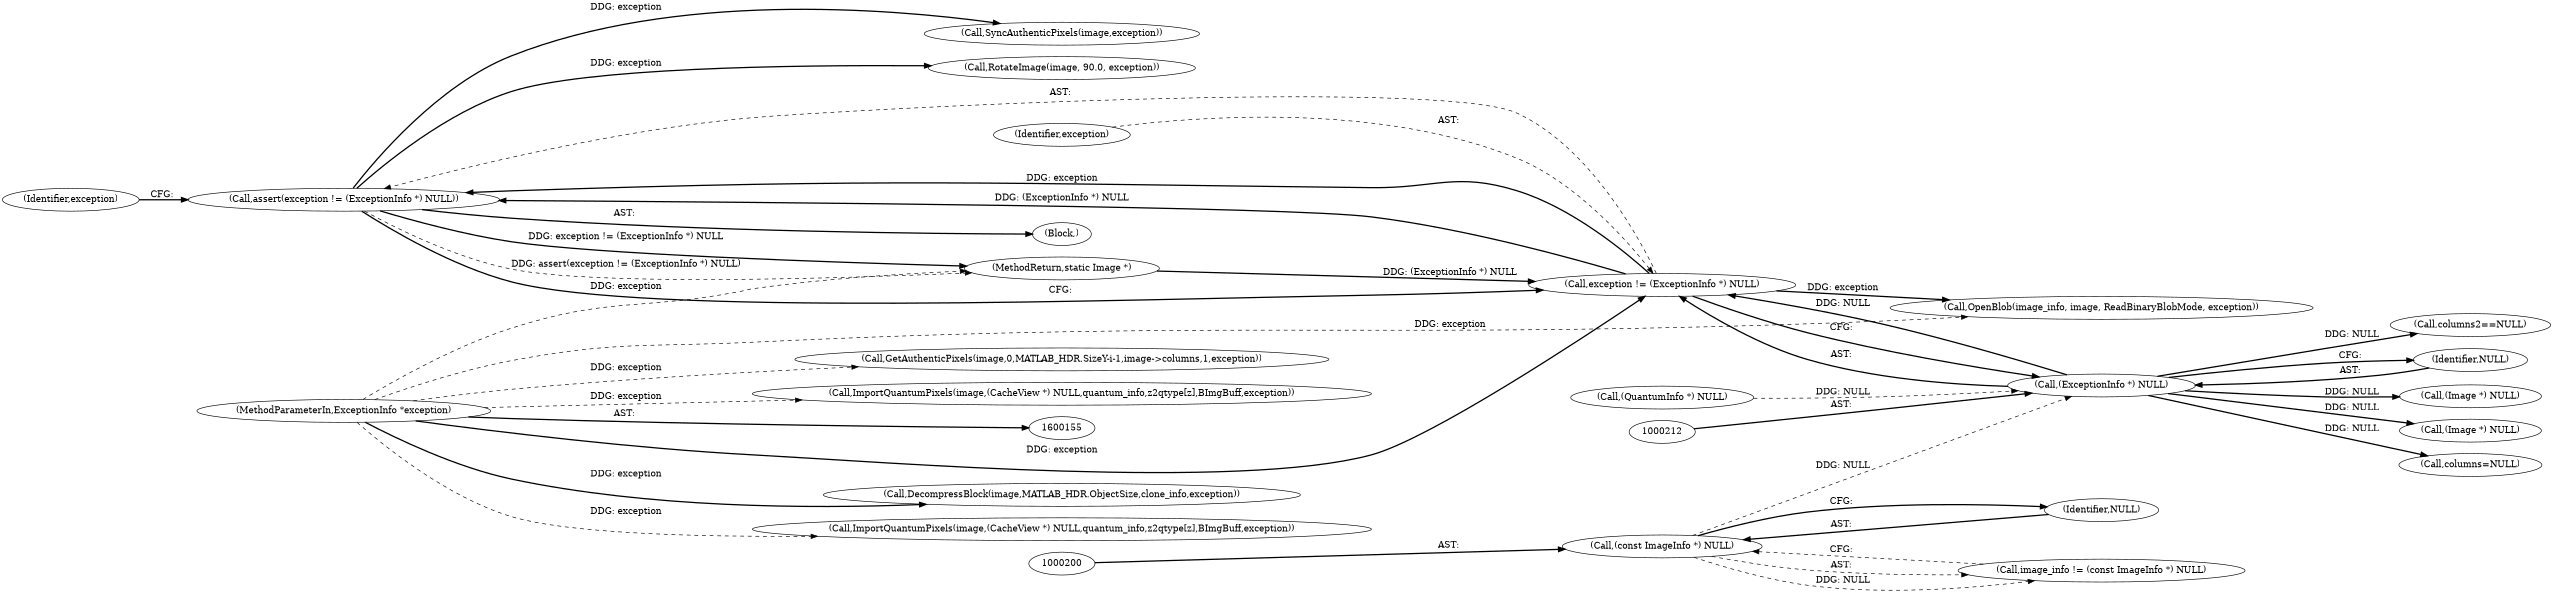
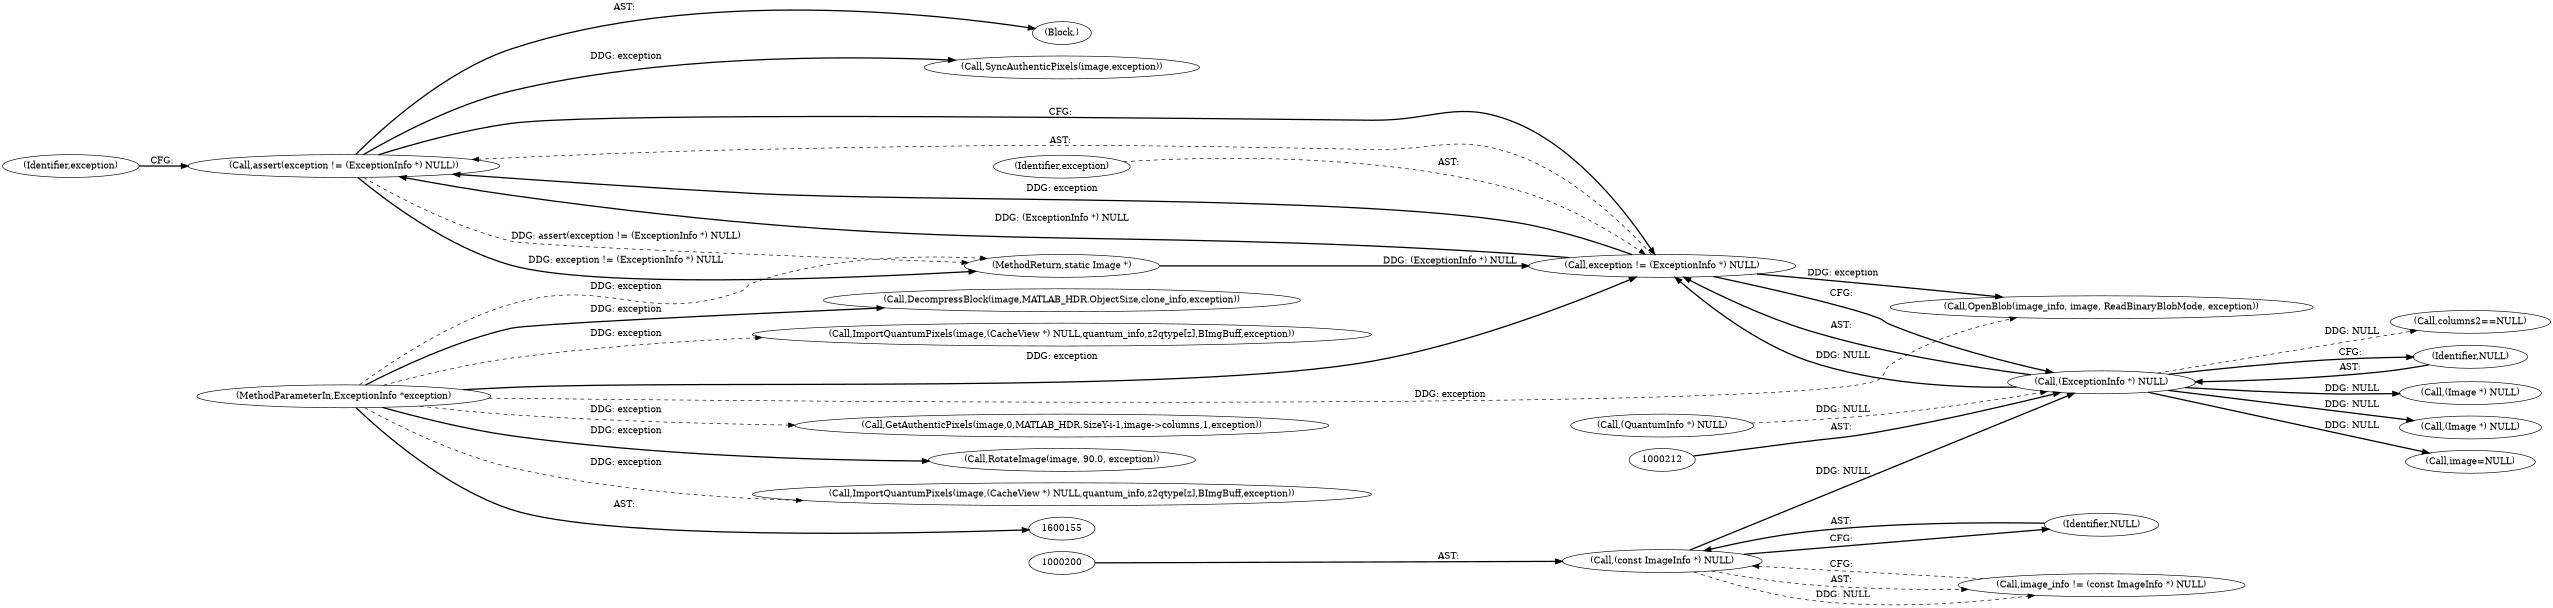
(625, 74) -> (650, 450)
(2284, 355) -> (2284, 352)
(2470, 465) -> (2470, 462)
(1879, 467) -> (1879, 473)
